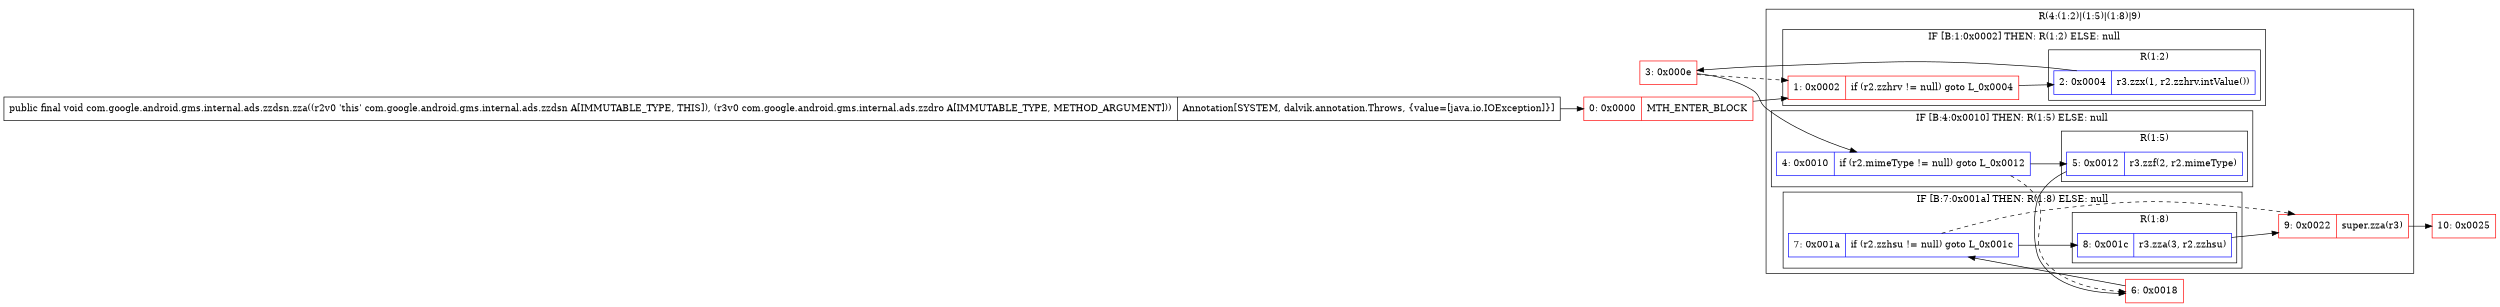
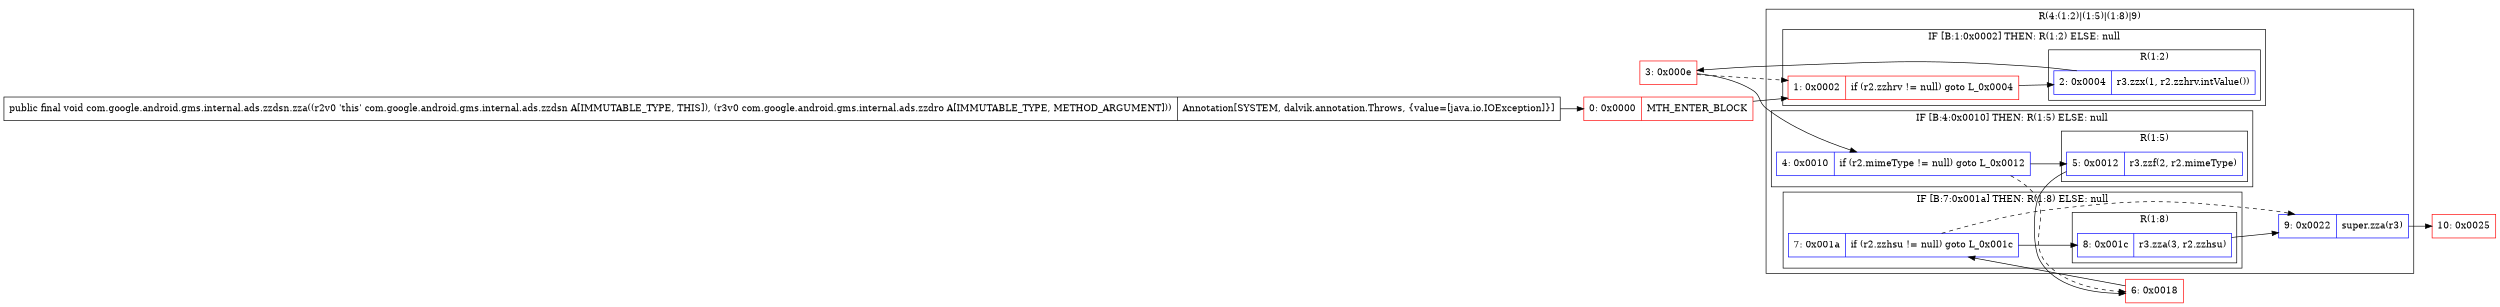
(2344, 226) -> (2344, 226)
